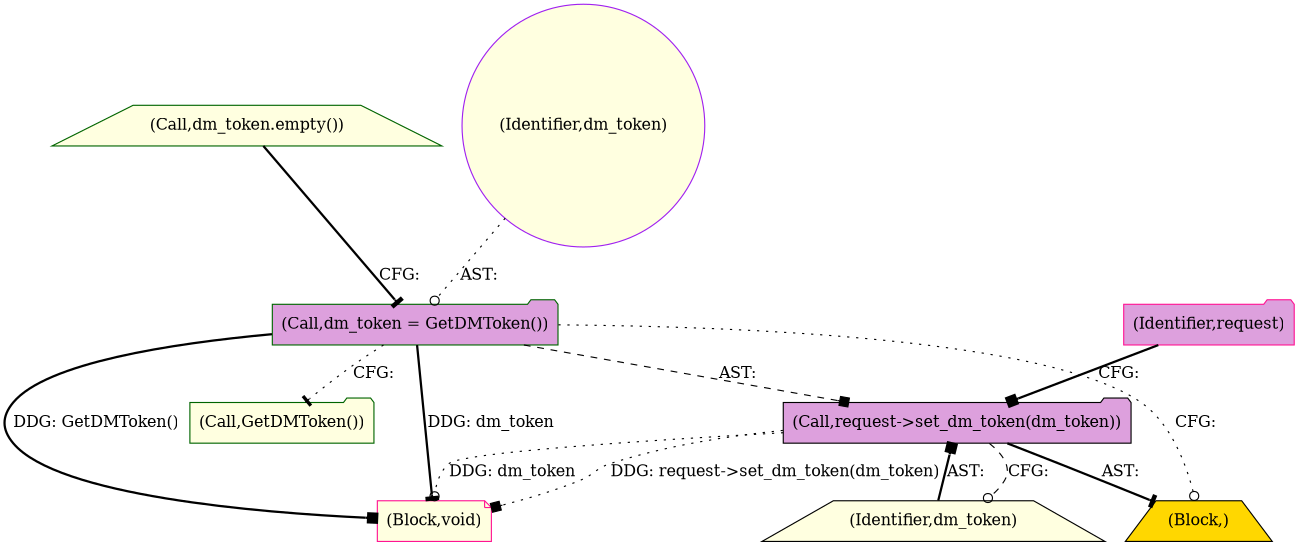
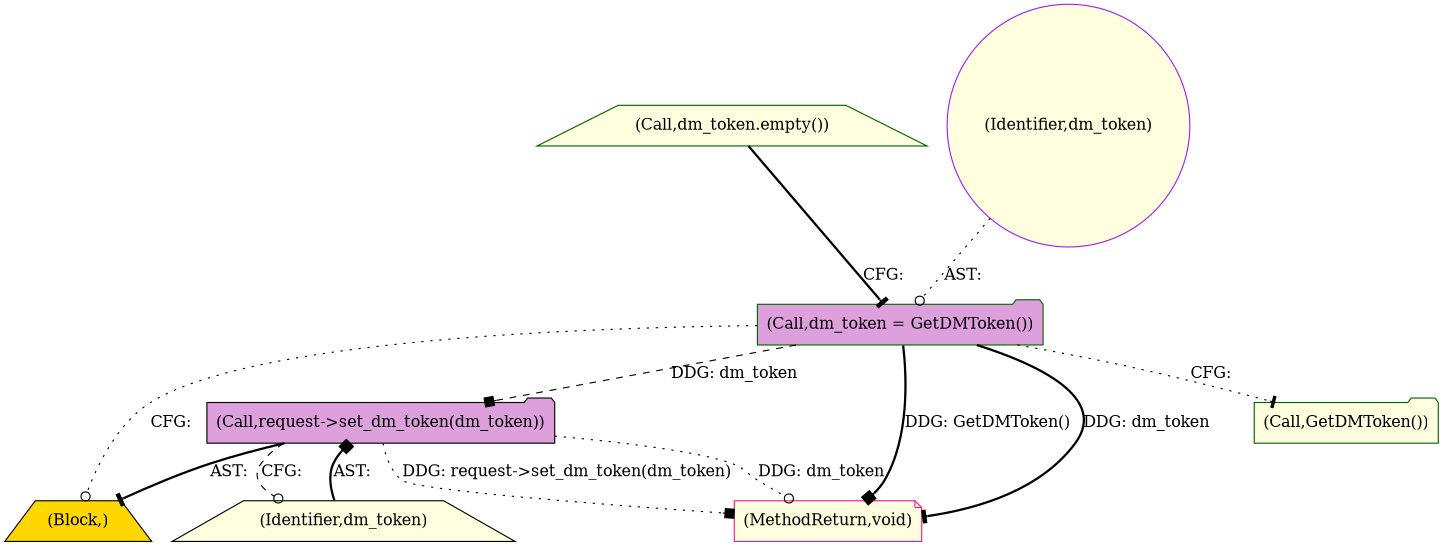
(1209, 325) -> none
(740, 374) -> (734, 374)
(434, 521) -> (828, 521)
